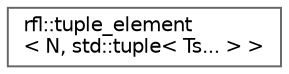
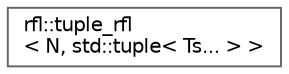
(144, 37) -> (144, 37)
